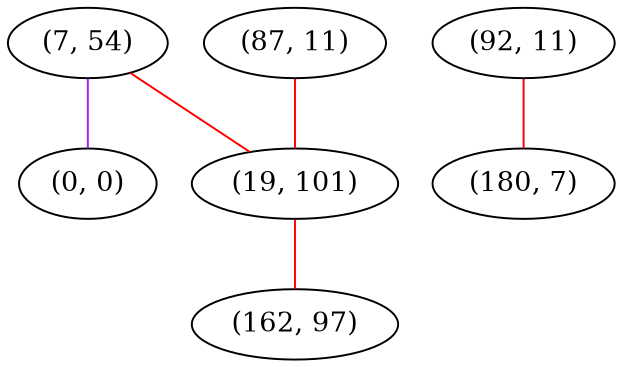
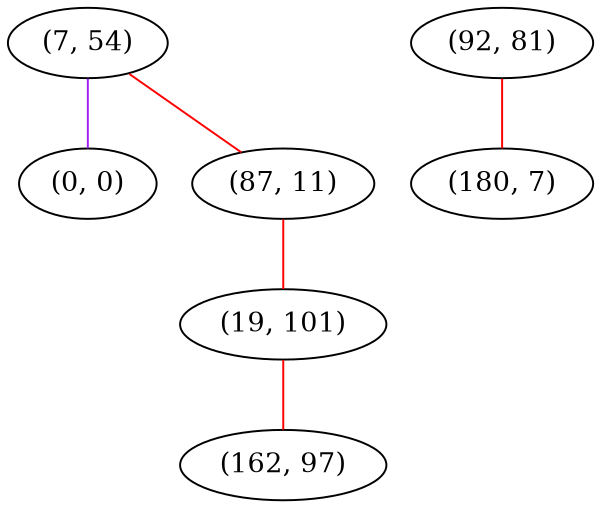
(524, 43) -> (502, 43)
(190, 112) -> (185, 113)
